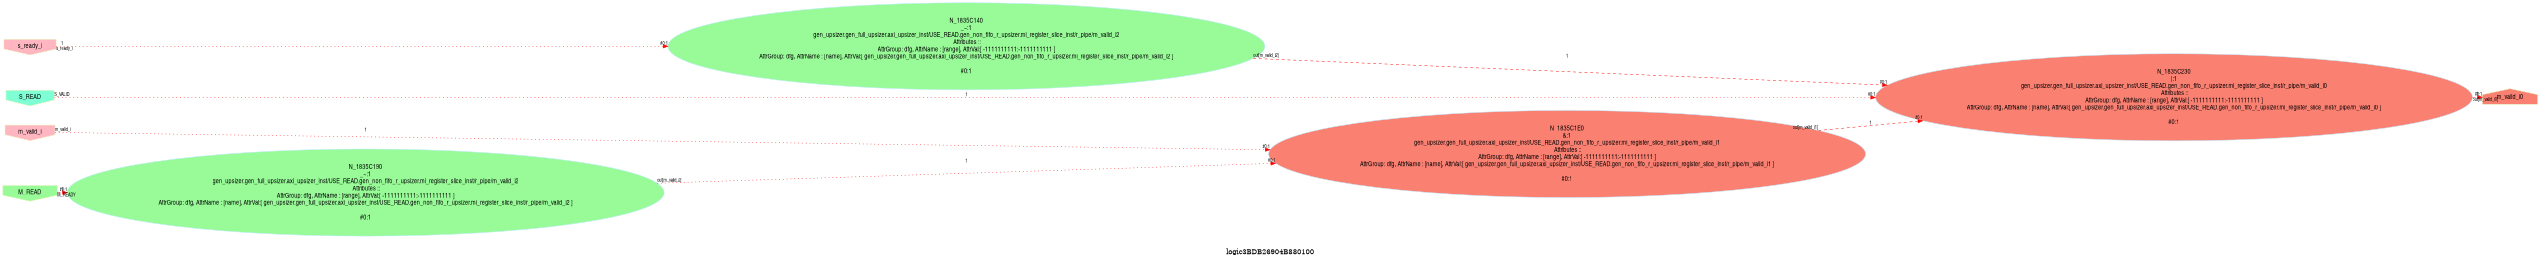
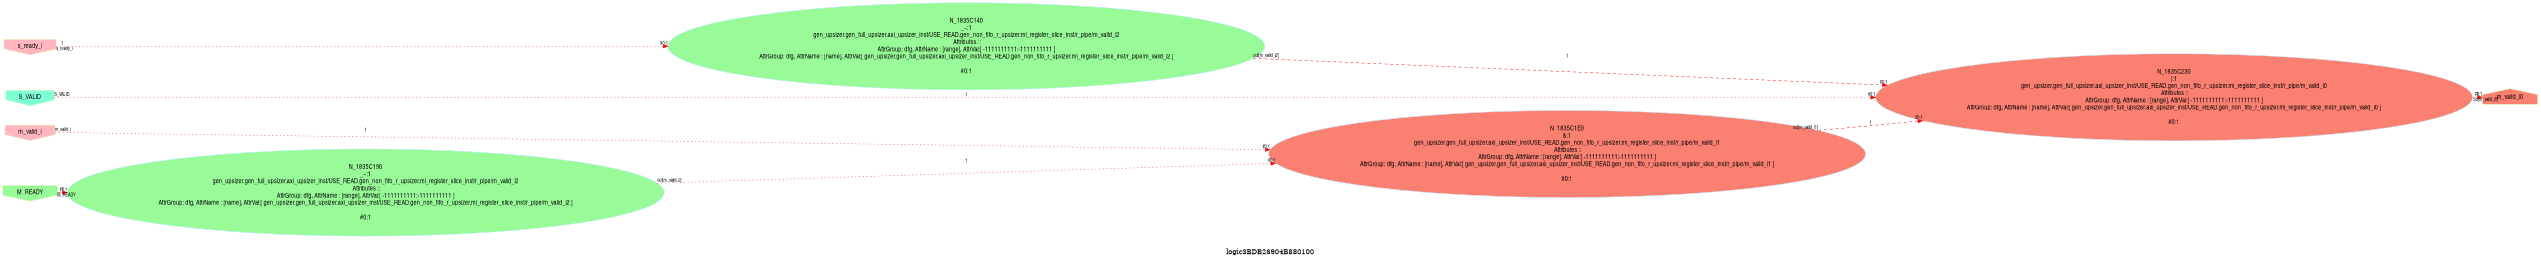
(30, 97) -> (30, 97)
(30, 193) -> (30, 193)
